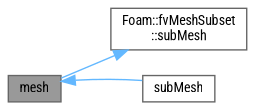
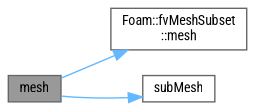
(179, 29) -> (179, 29)
(109, 79) -> (95, 98)
